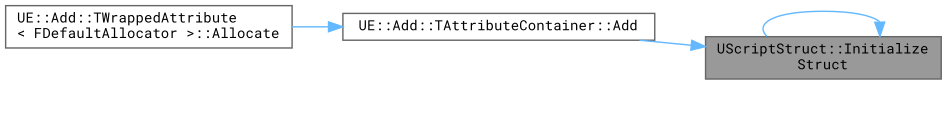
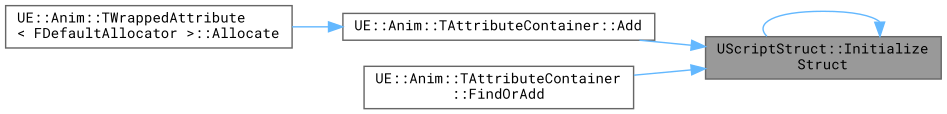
(149, 27) -> (149, 27)
(499, 27) -> (499, 27)
none -> (499, 87)
